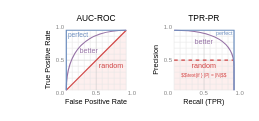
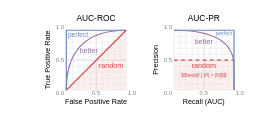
(204, 18) -> (204, 18)
(204, 102) -> (204, 102)
